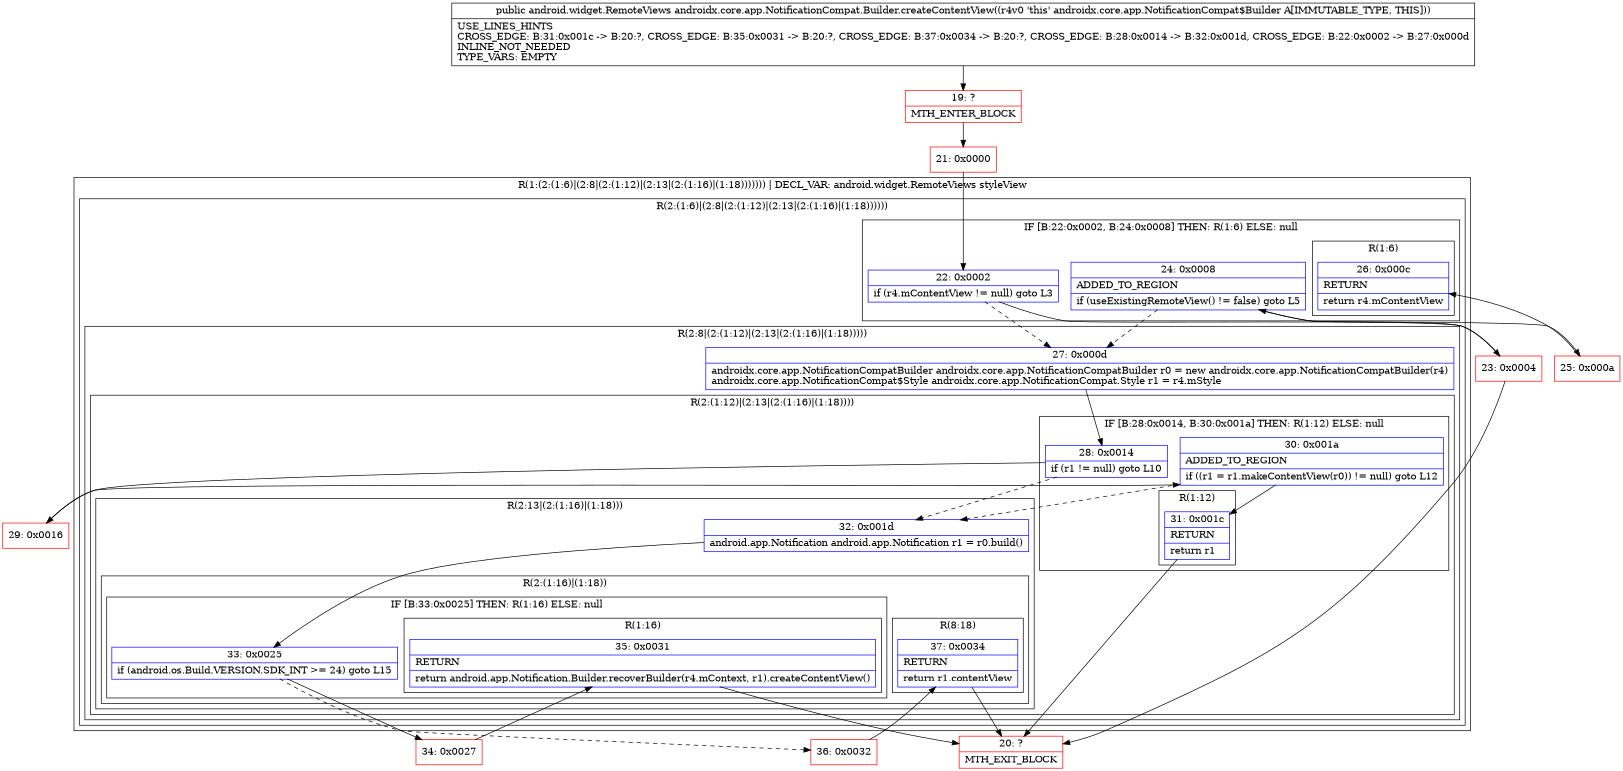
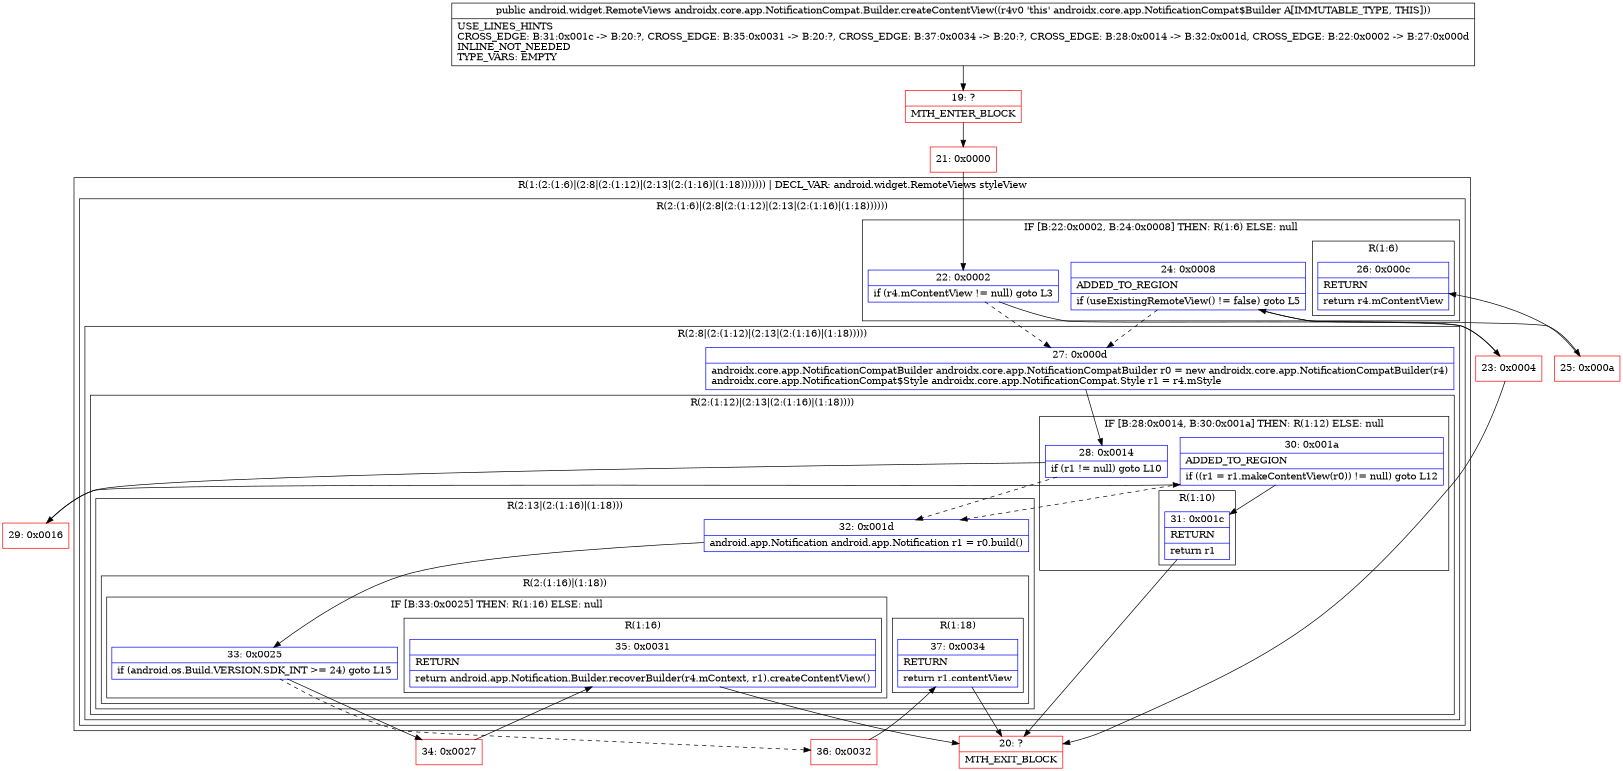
(1197, 499) -> (1197, 499)
(958, 626) -> (958, 626)
